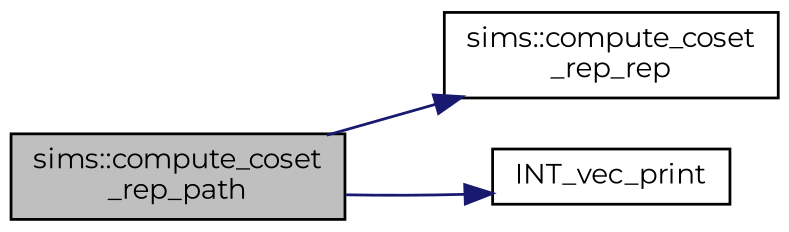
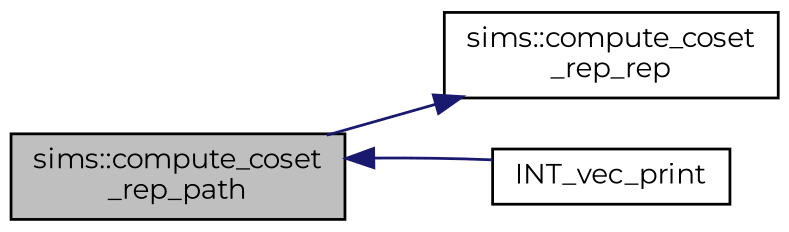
(405, 195) -> (433, 158)
